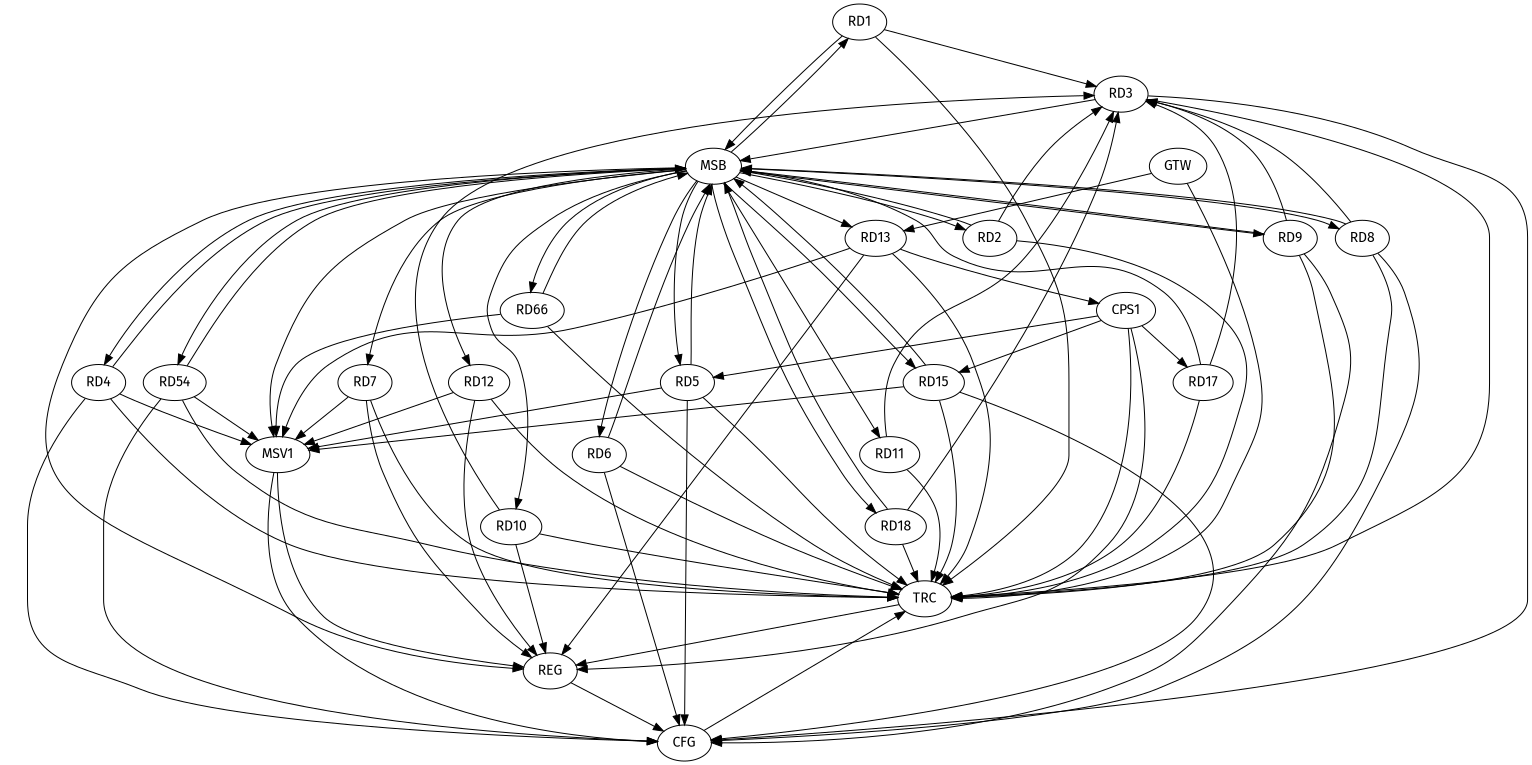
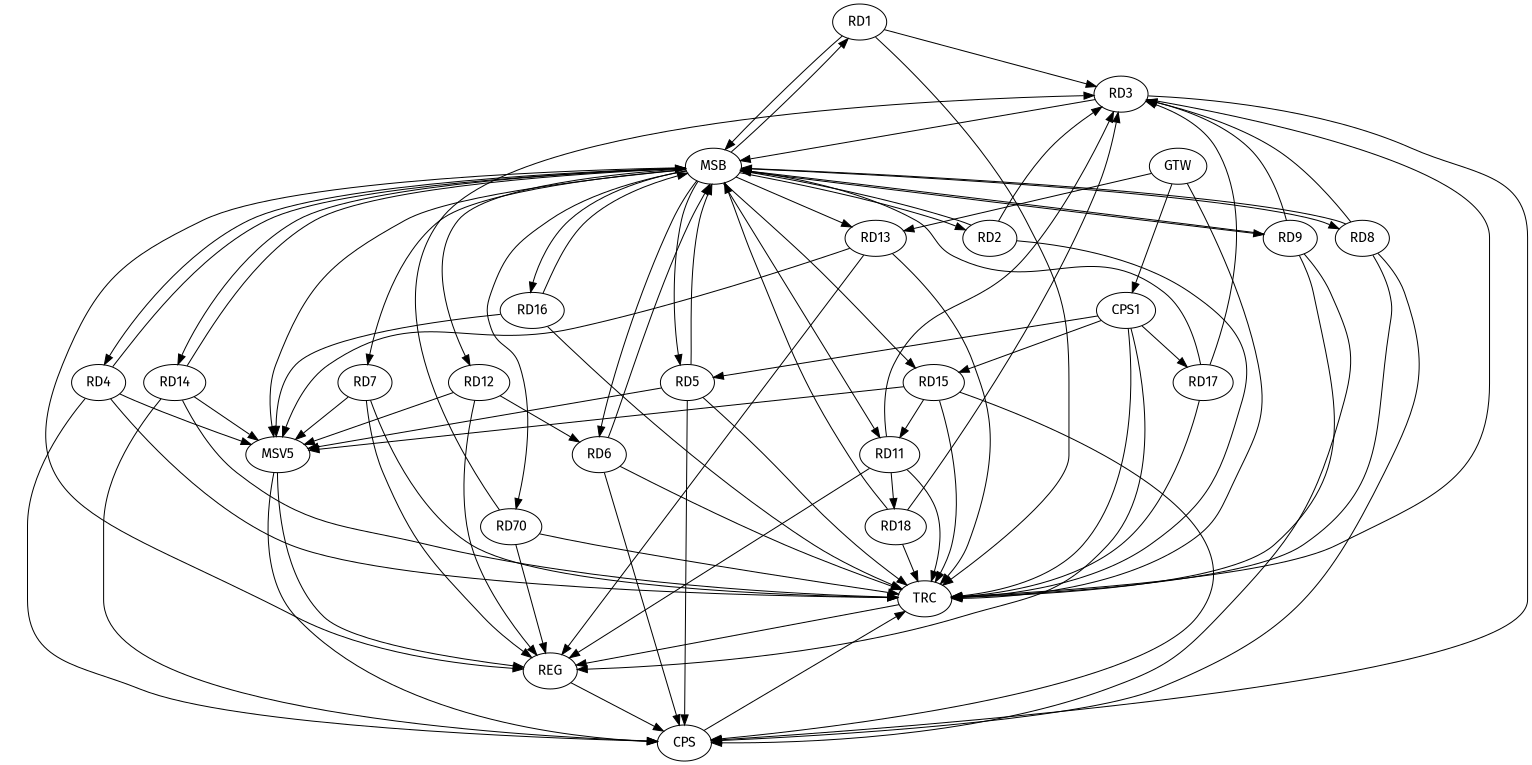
(838, 271) -> (914, 414)
(989, 276) -> (1154, 234)
(532, 310) -> (532, 310)
(775, 353) -> (892, 486)
(175, 383) -> (175, 383)
(278, 455) -> (278, 455)
(511, 527) -> (511, 527)
(671, 532) -> (535, 416)
none -> (724, 560)
(684, 743) -> (684, 743)
